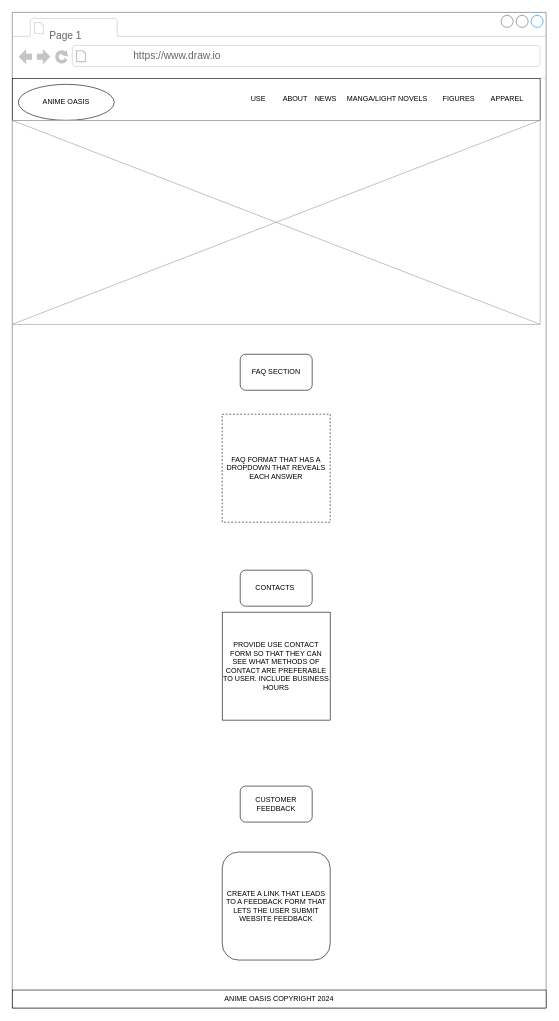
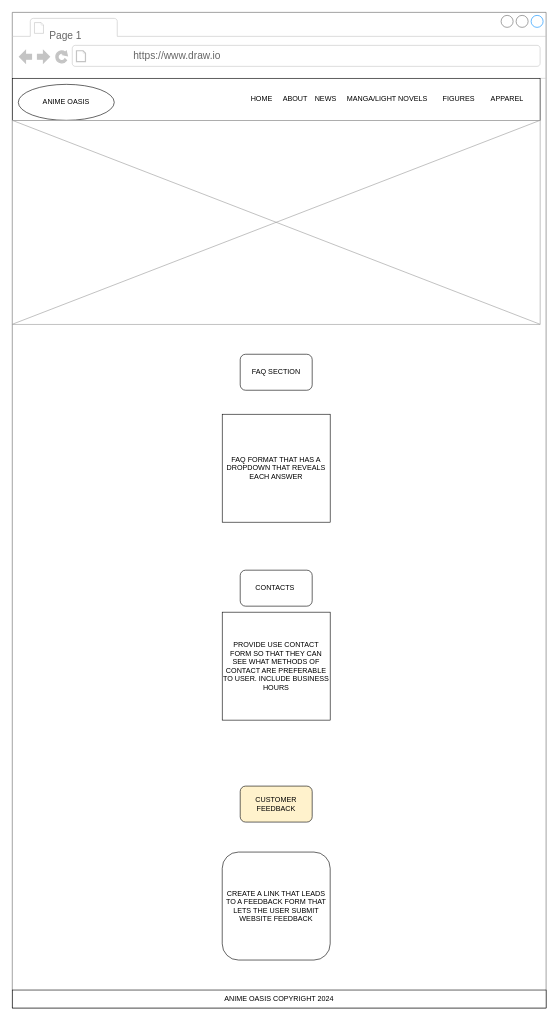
(431, 99) -> (429, 99)
(276, 468) -> (276, 468)
(276, 804) -> (276, 804)
